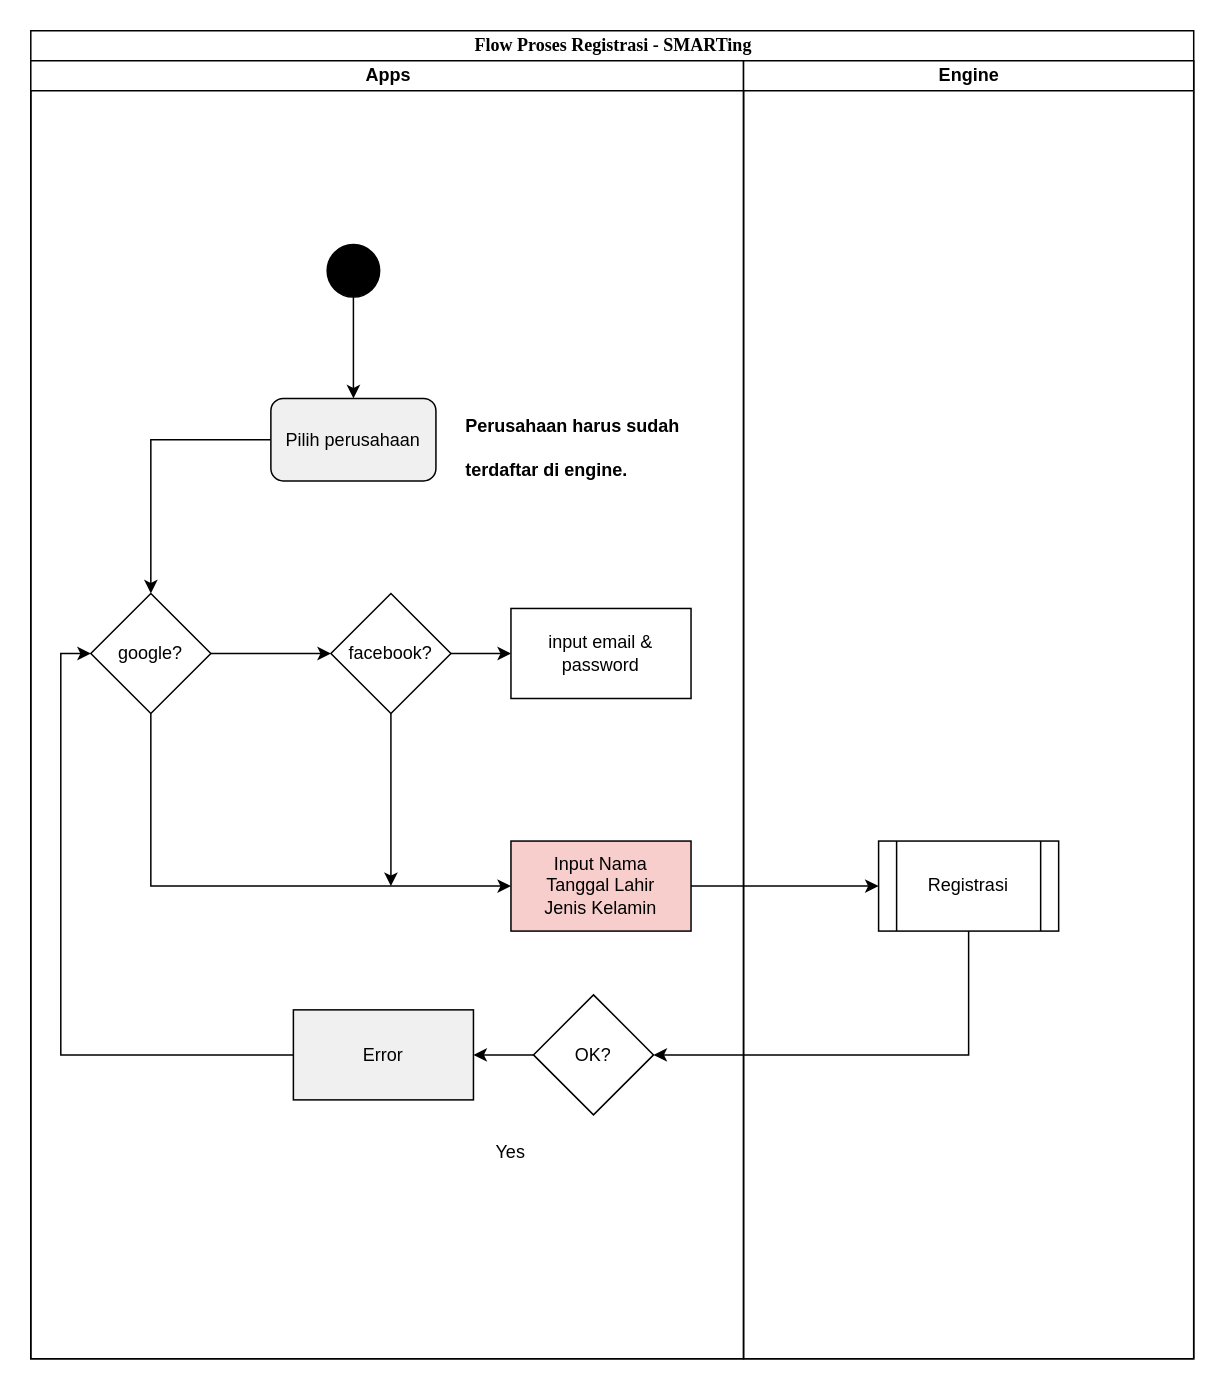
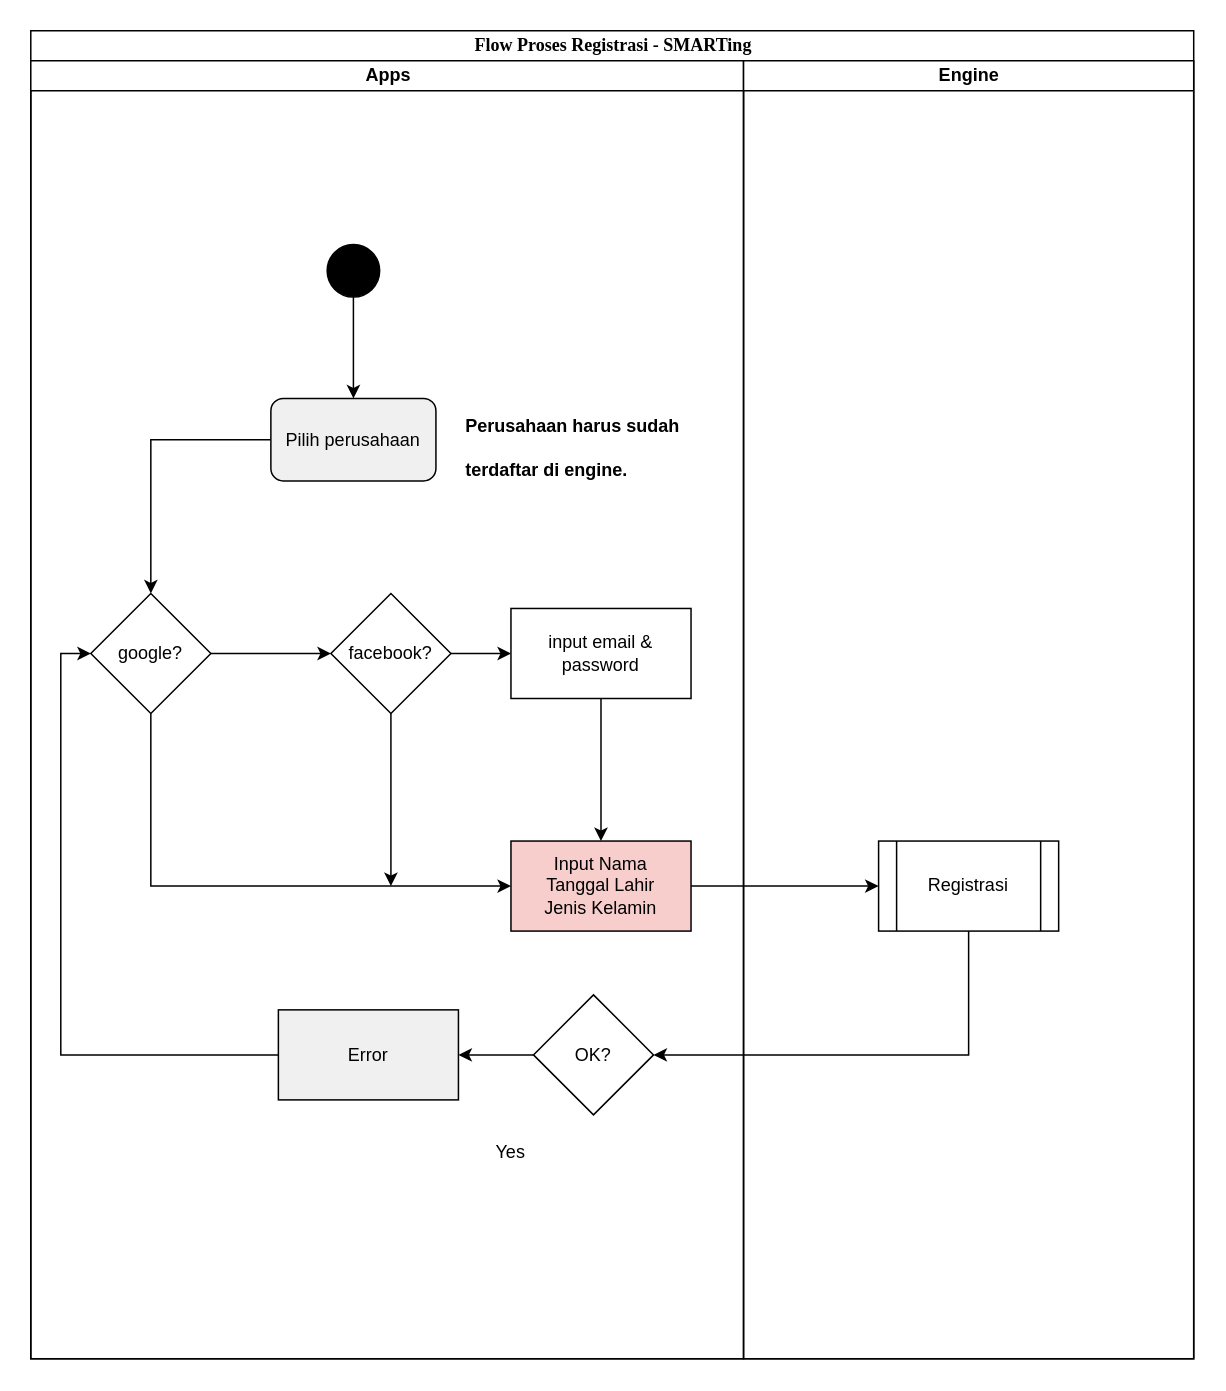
none -> (601, 765)
(383, 1055) -> (368, 1055)
